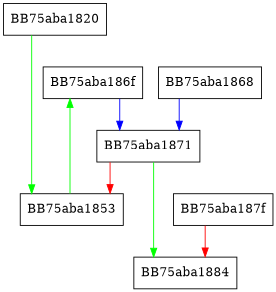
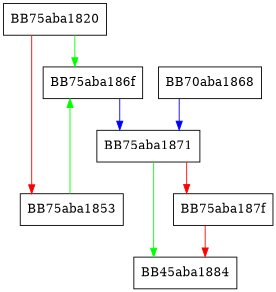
none -> (75, 47)
(210, 83) -> (210, 83)
(32, 110) -> (32, 110)
(110, 173) -> (187, 173)
(185, 273) -> (185, 273)
